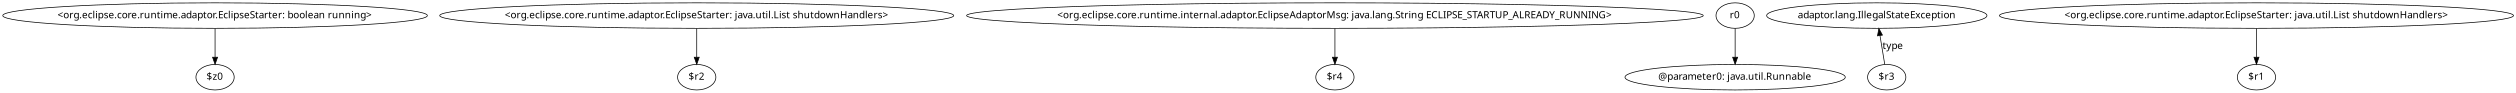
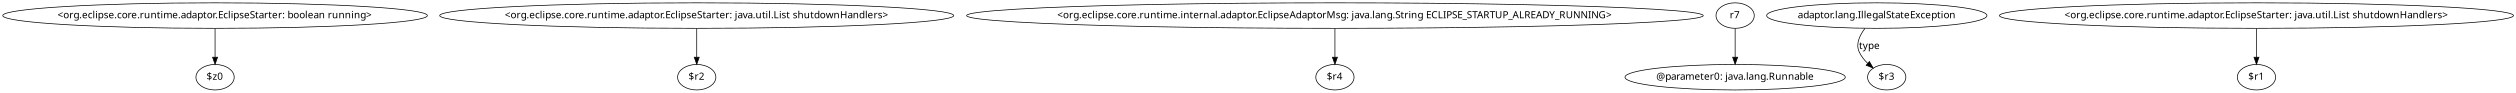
(1735, 16) -> (1735, 16)
(1882, 50) -> (1858, 46)
(1735, 77) -> (1735, 77)
